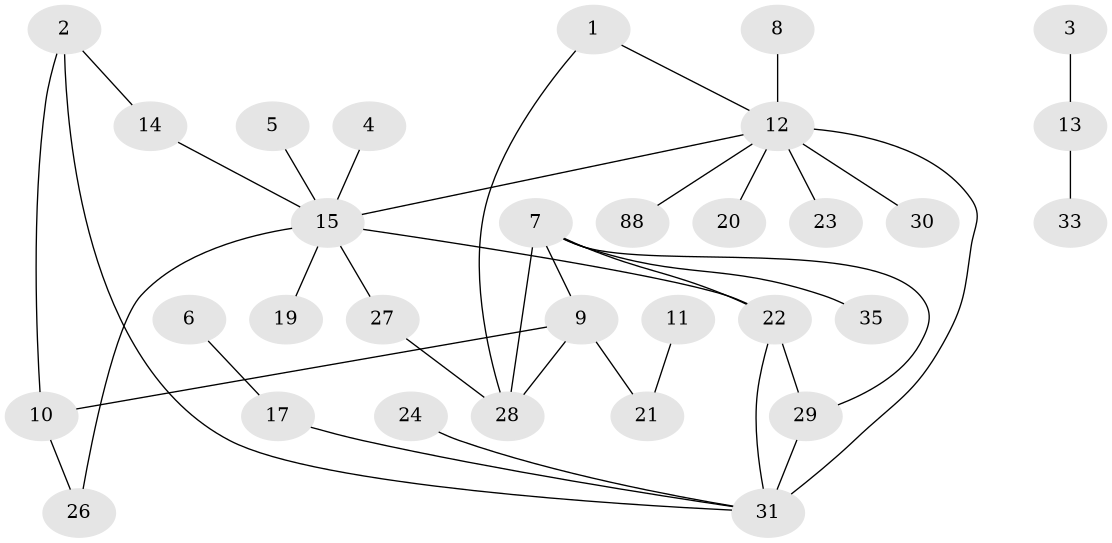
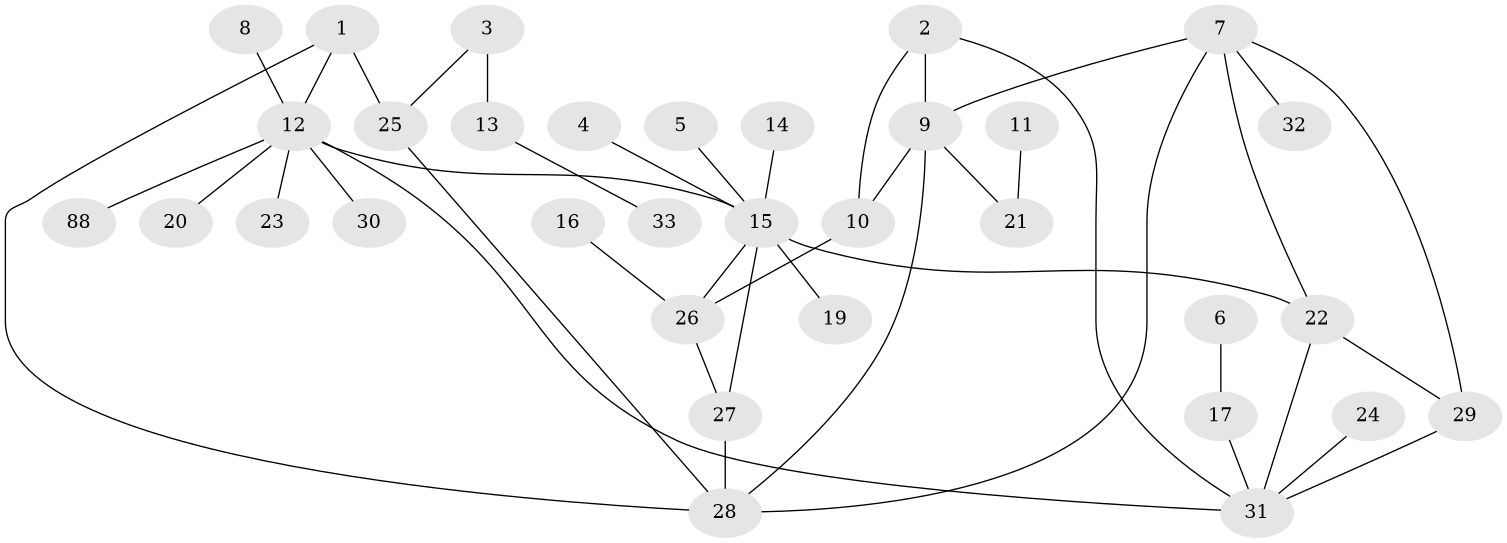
(107, 78) -> (925, 78)
none -> (391, 126)
none -> (568, 223)
(872, 320) -> (1295, 126)
none -> (706, 368)
